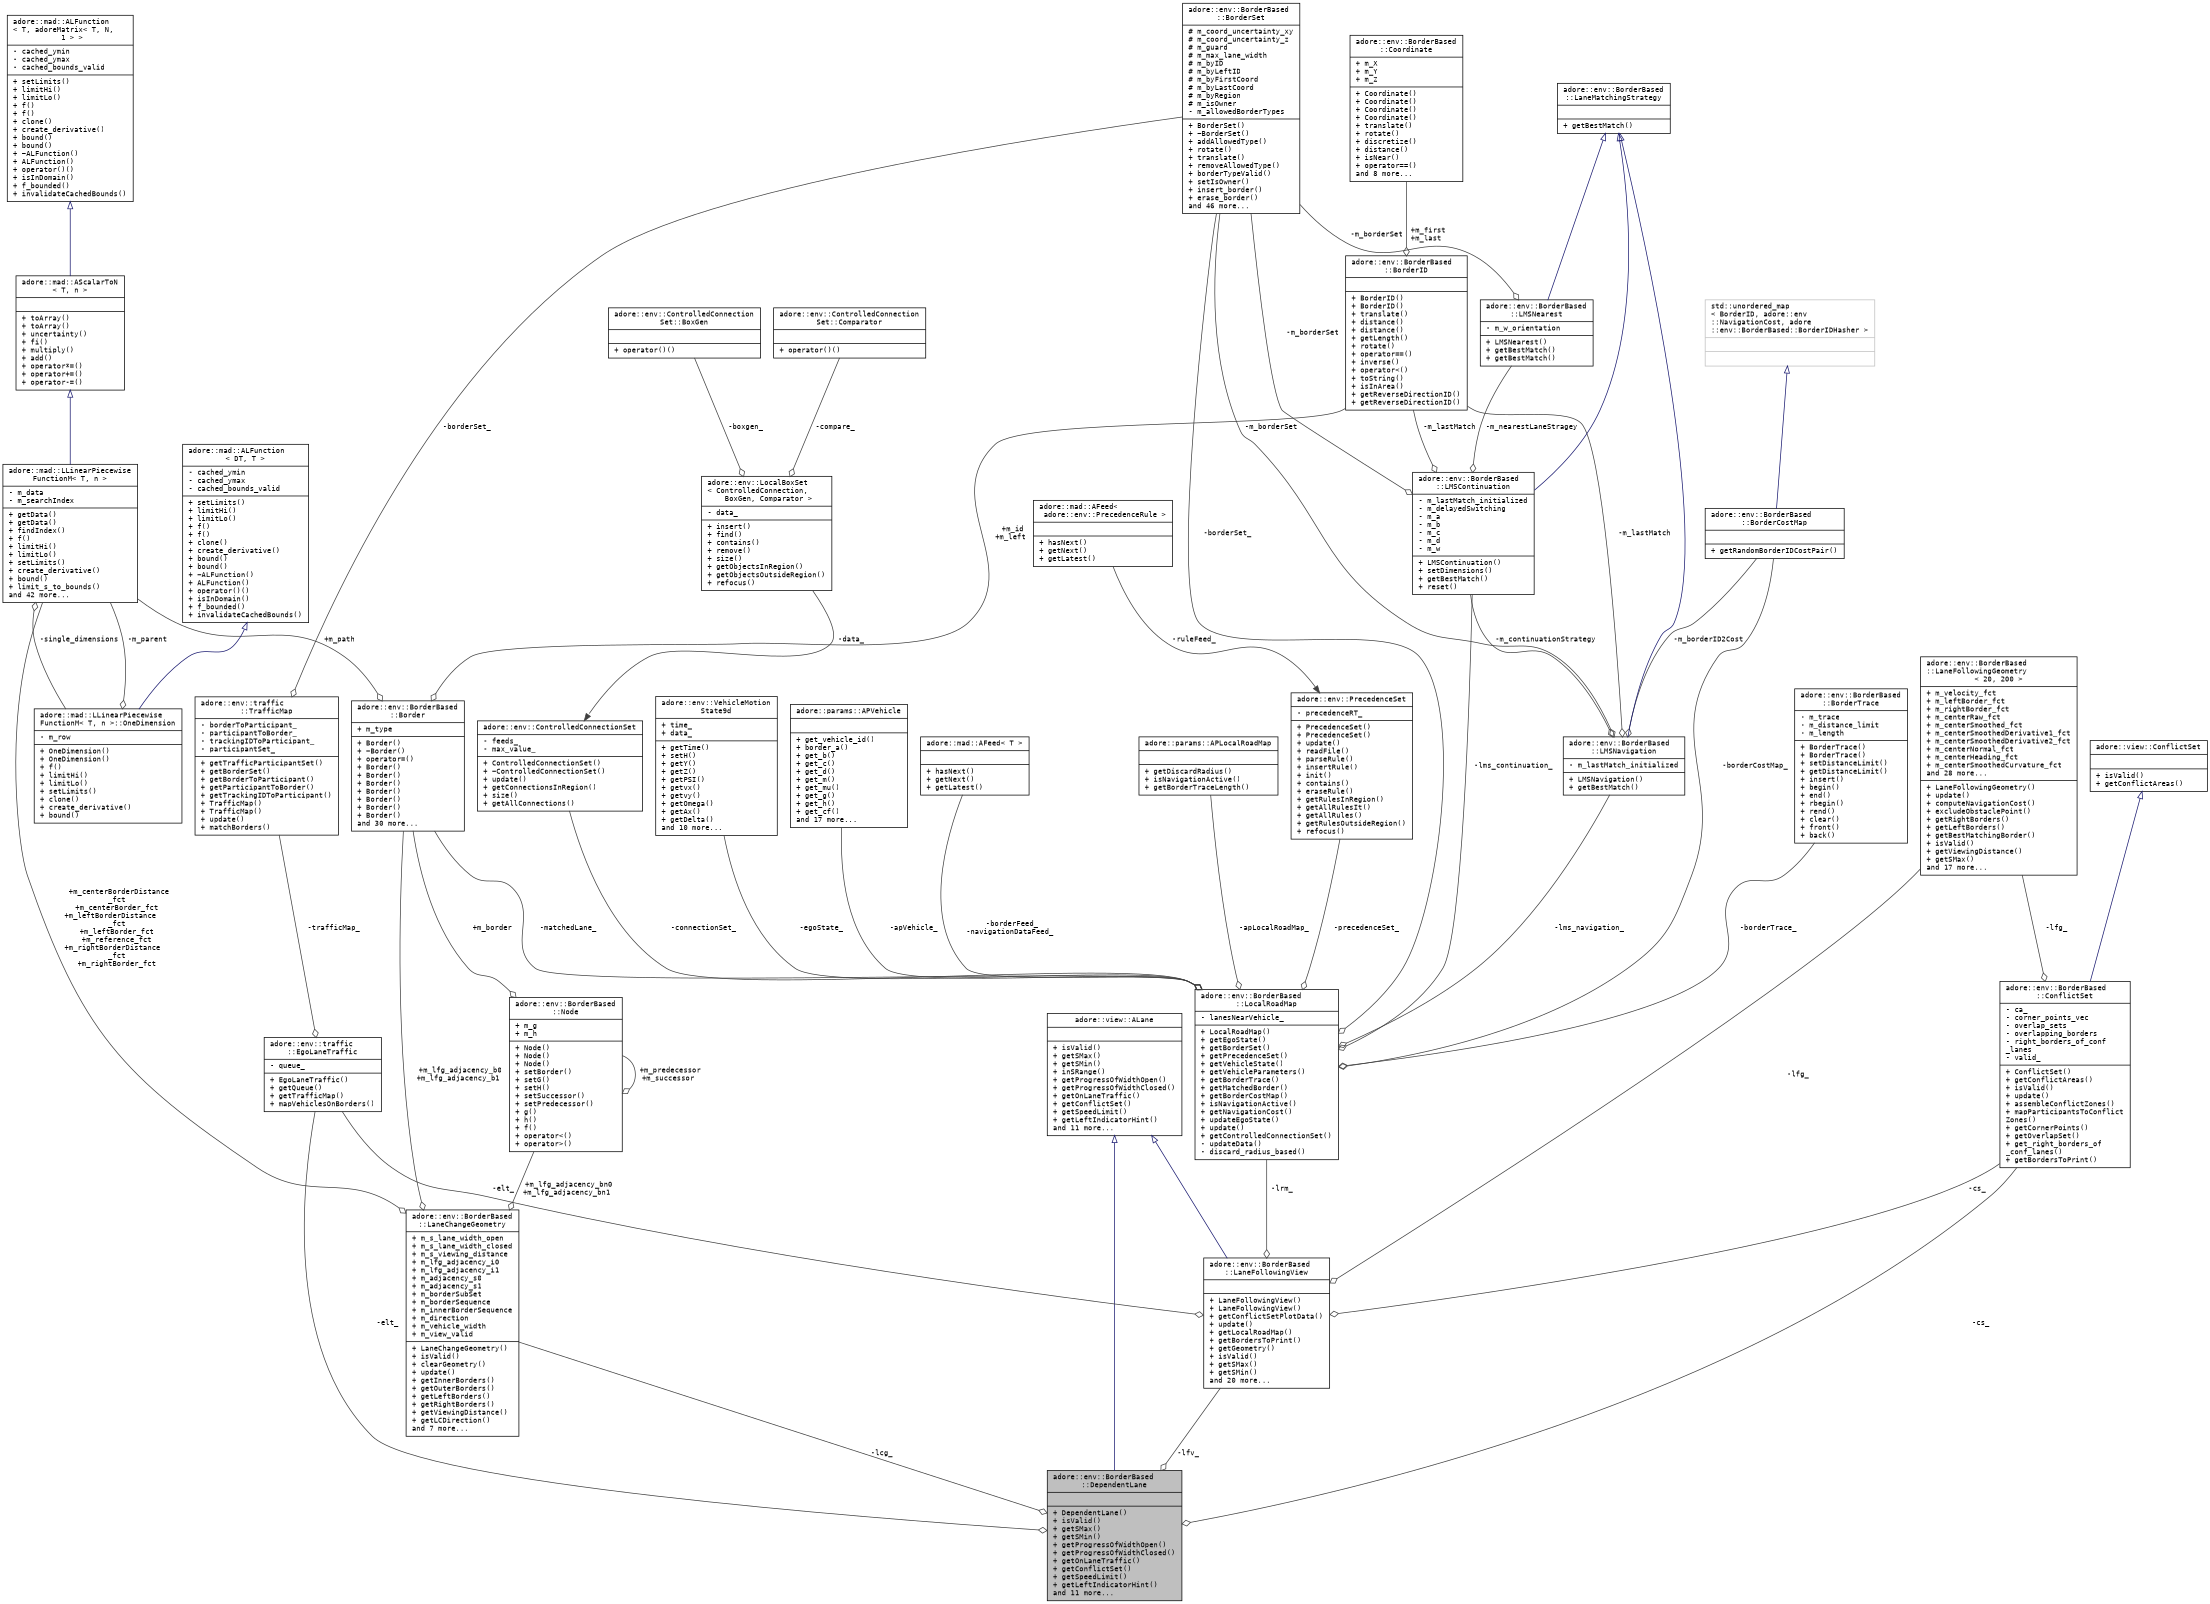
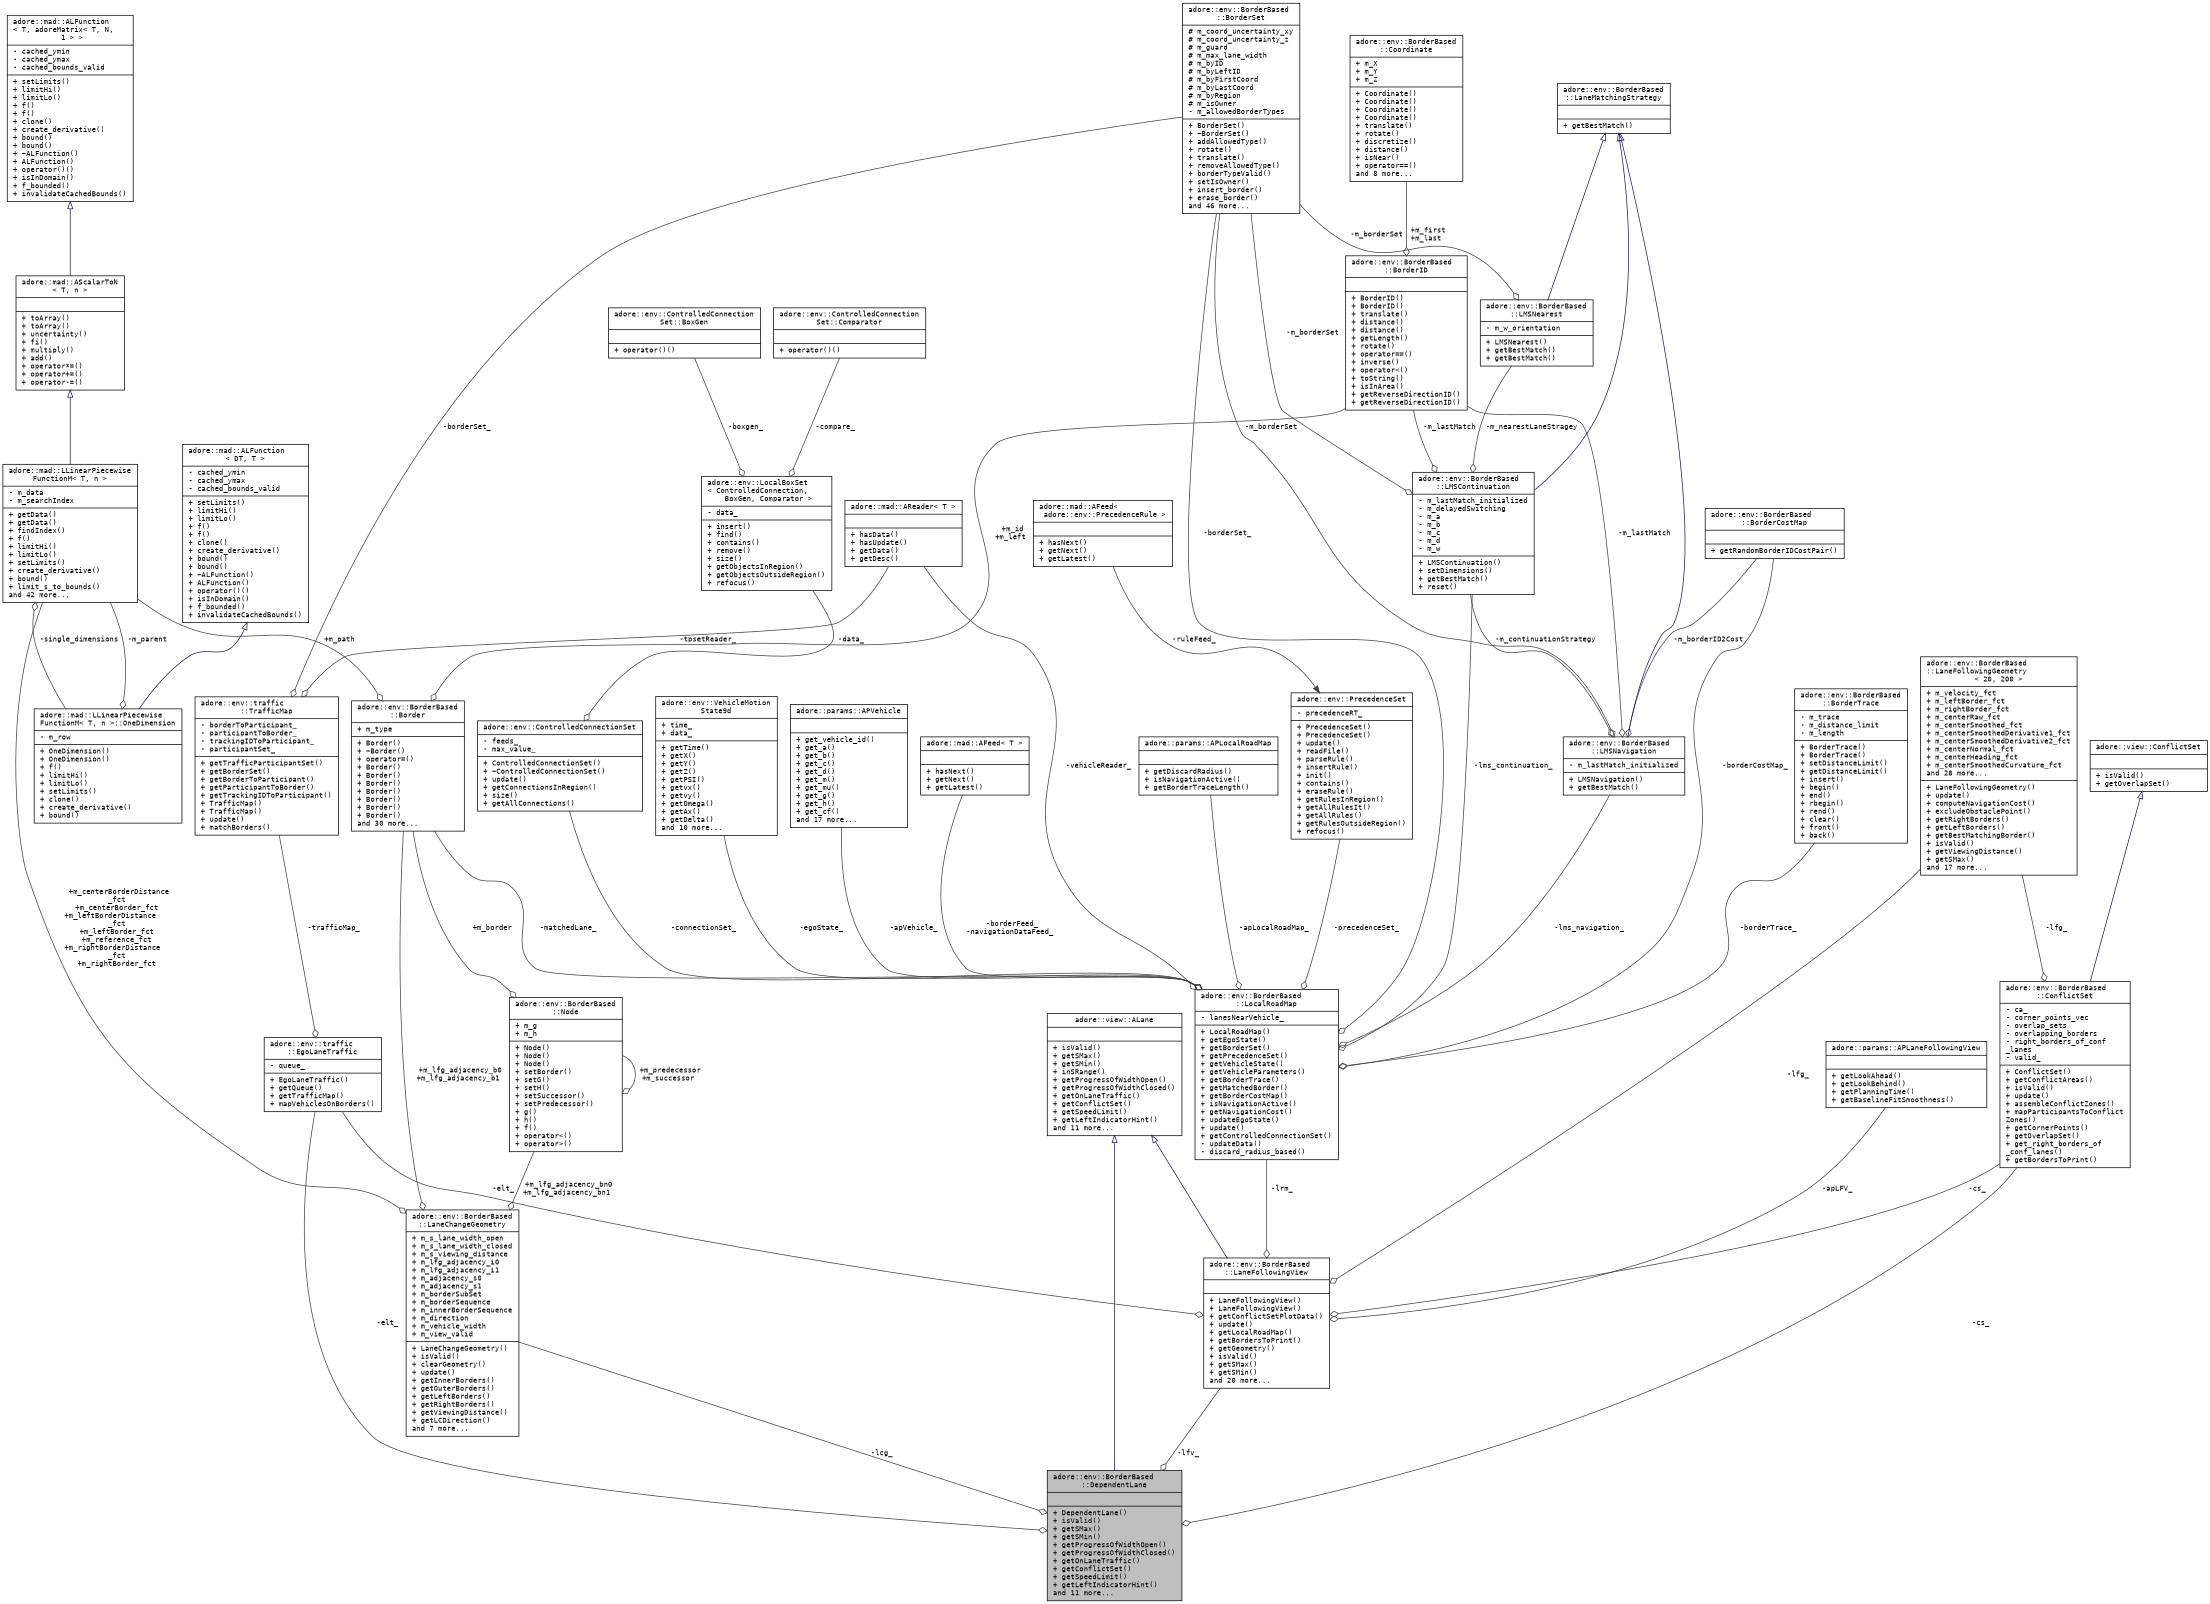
(1790, 333) -> none
none -> (904, 533)
(729, 653) -> (729, 653)
(823, 748) -> (816, 748)
(679, 756) -> (679, 756)
(2140, 784) -> (2133, 784)
none -> (1906, 1075)
